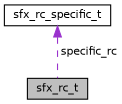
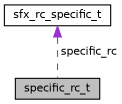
(58, 89) -> (58, 89)
